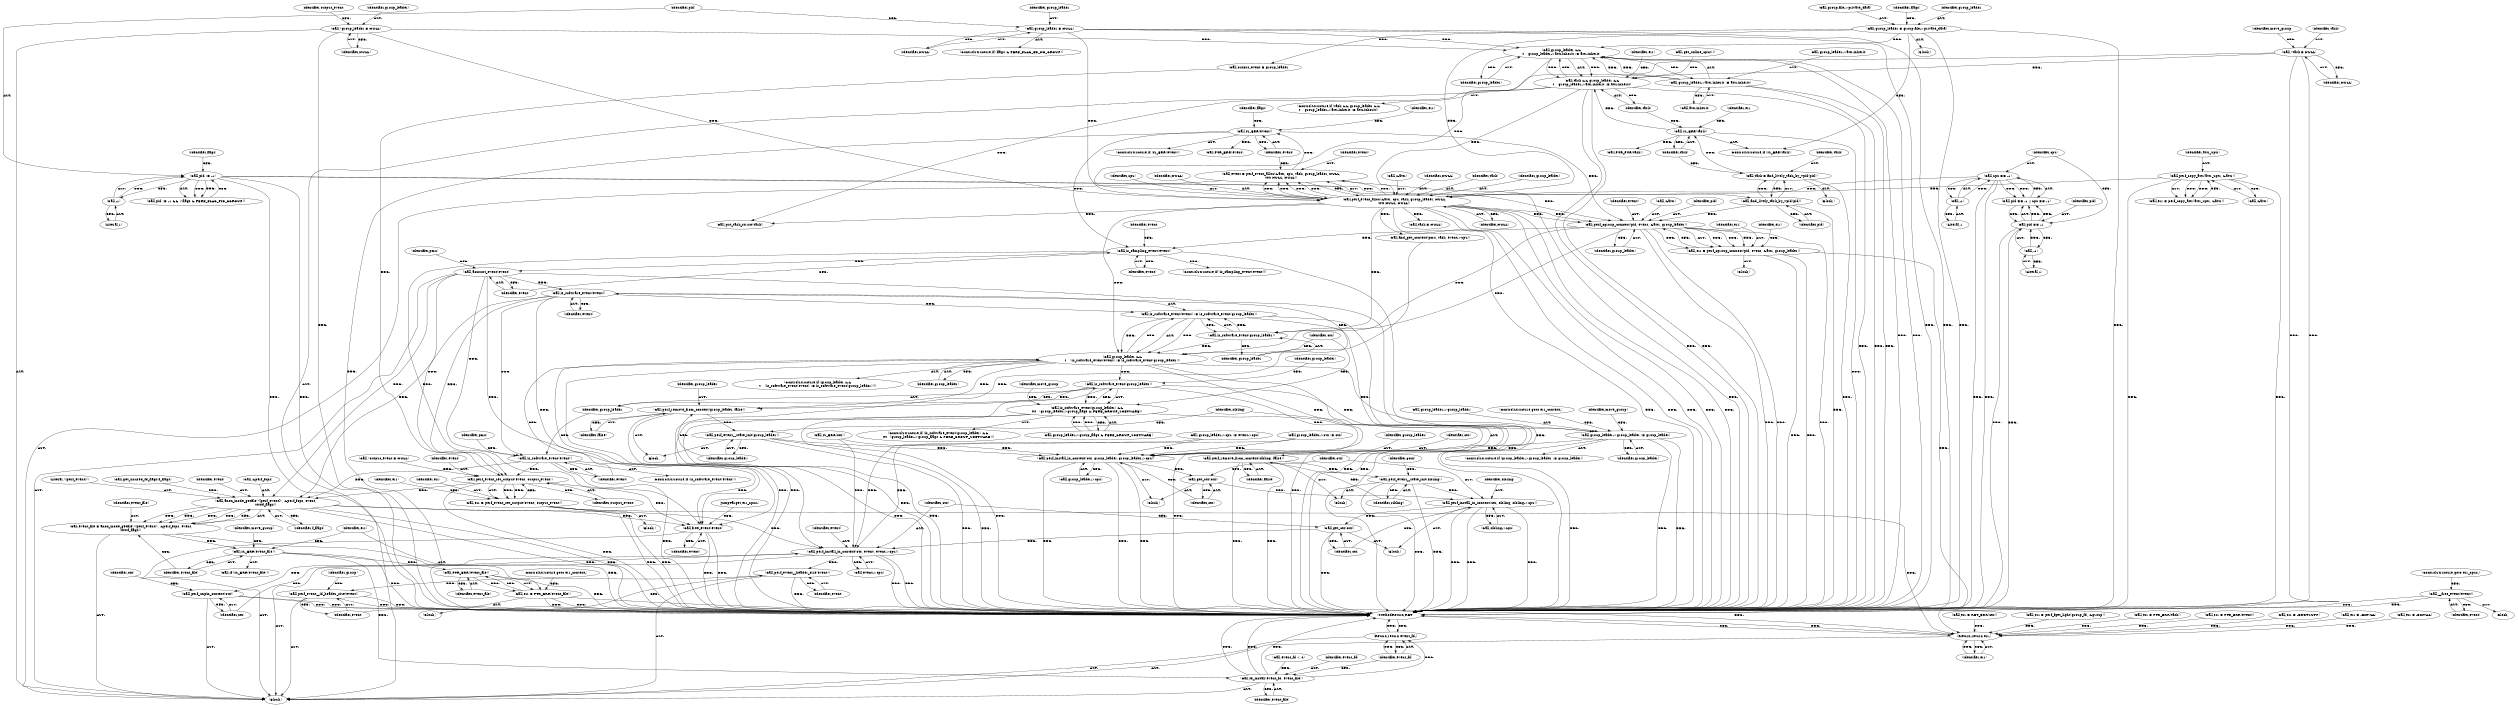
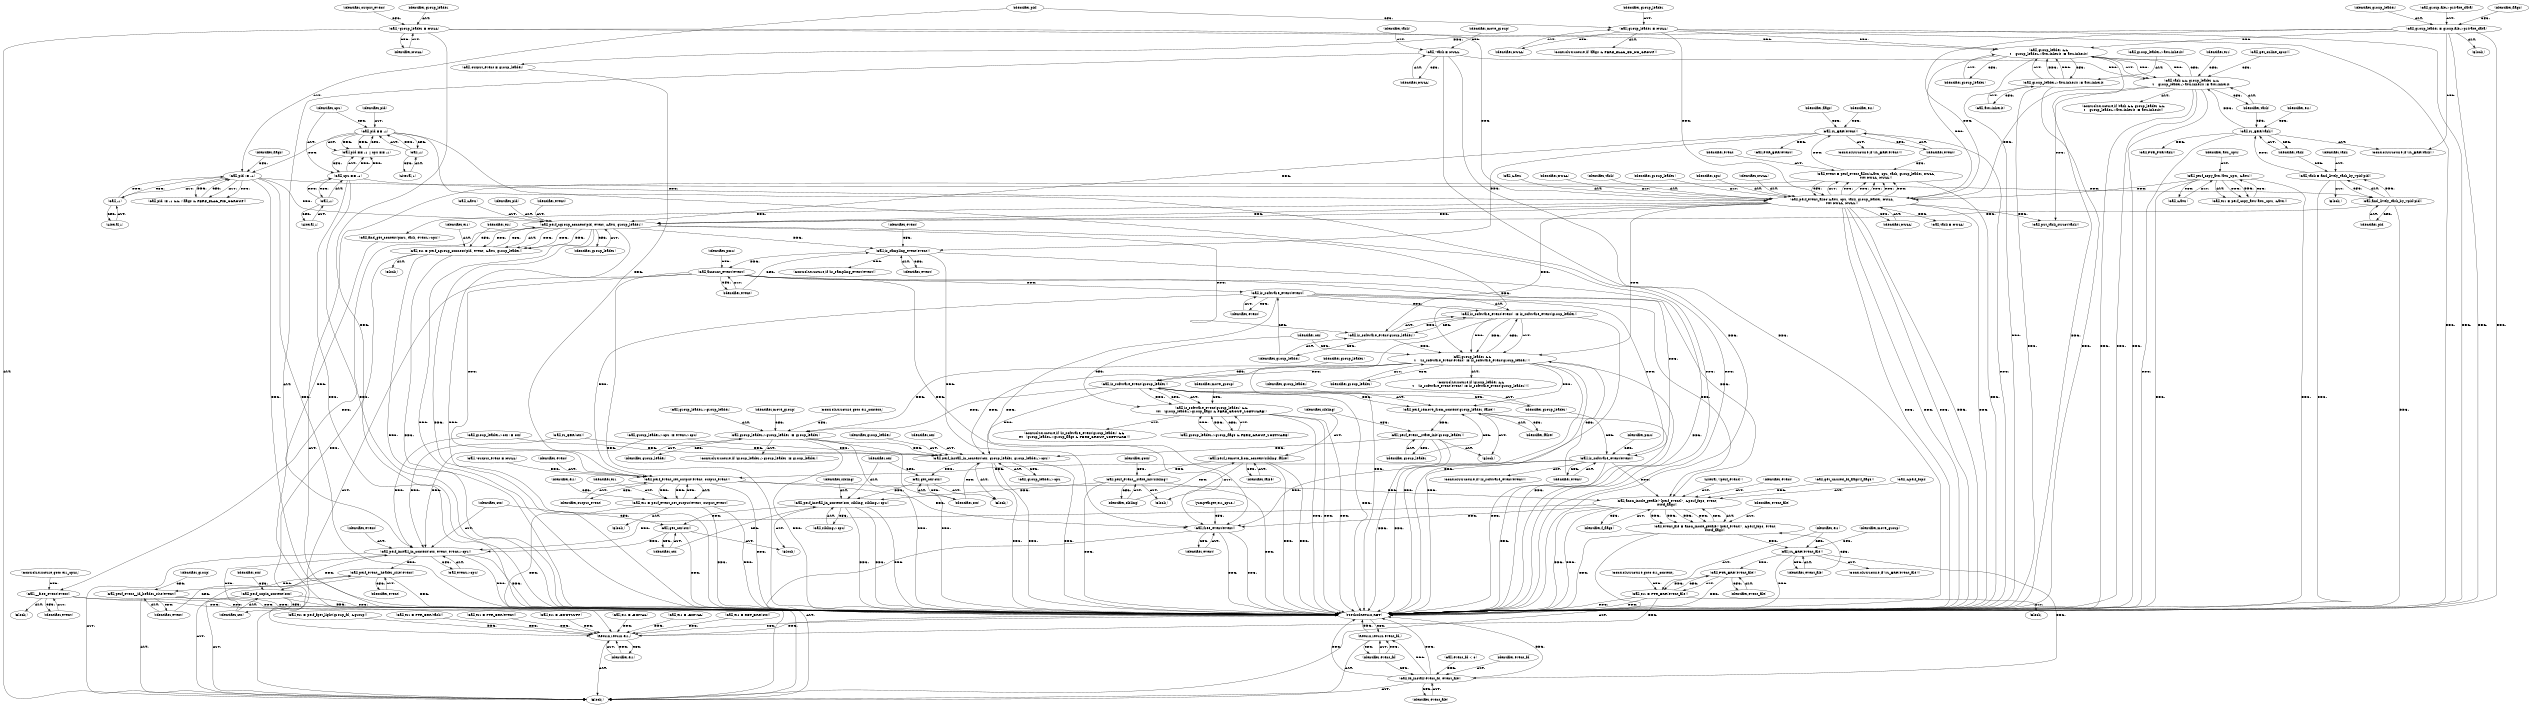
none -> (305, 150)
none -> (340, 404)
(245, 573) -> (1885, 573)
